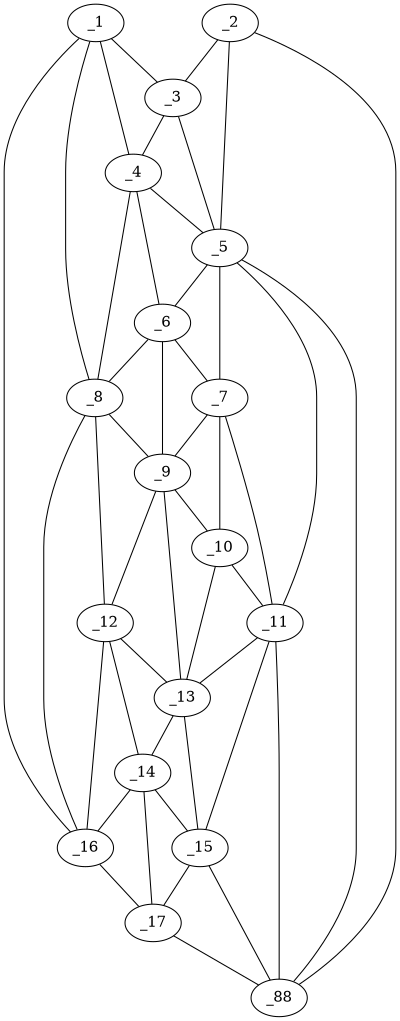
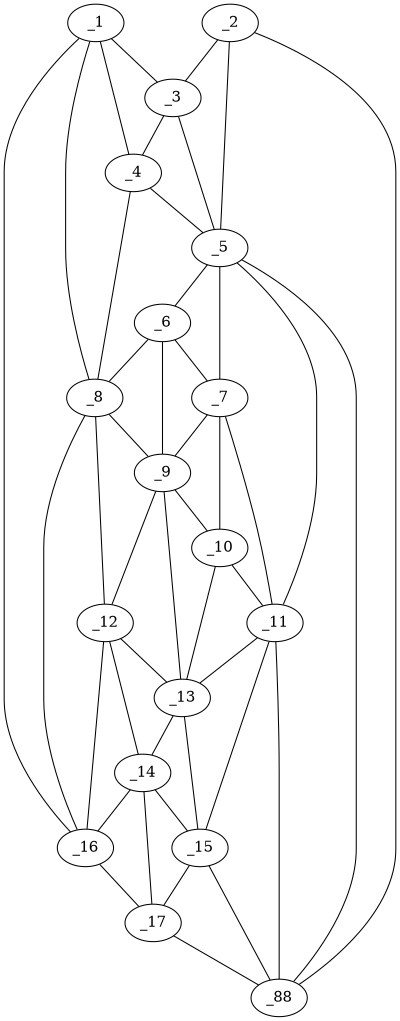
(148, 248) -> none
